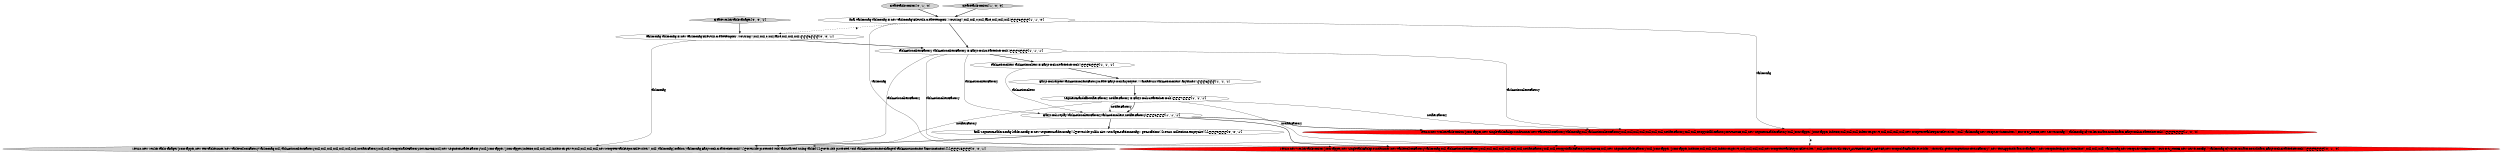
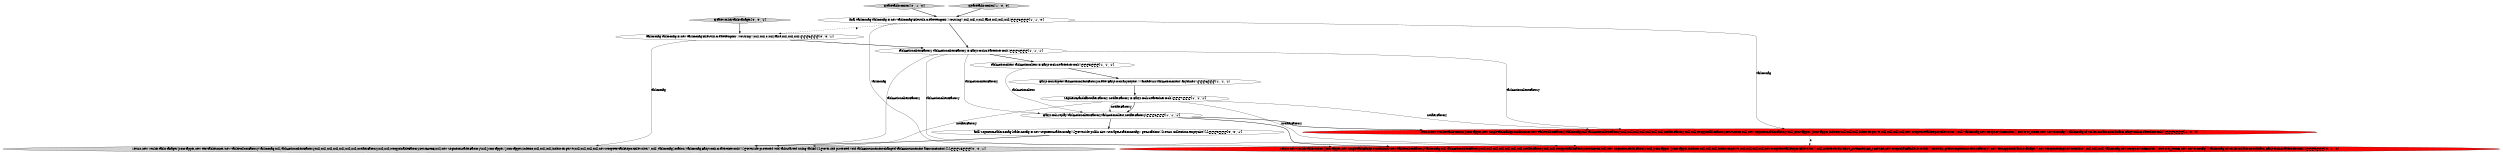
(910, 6) -> (904, 6)
